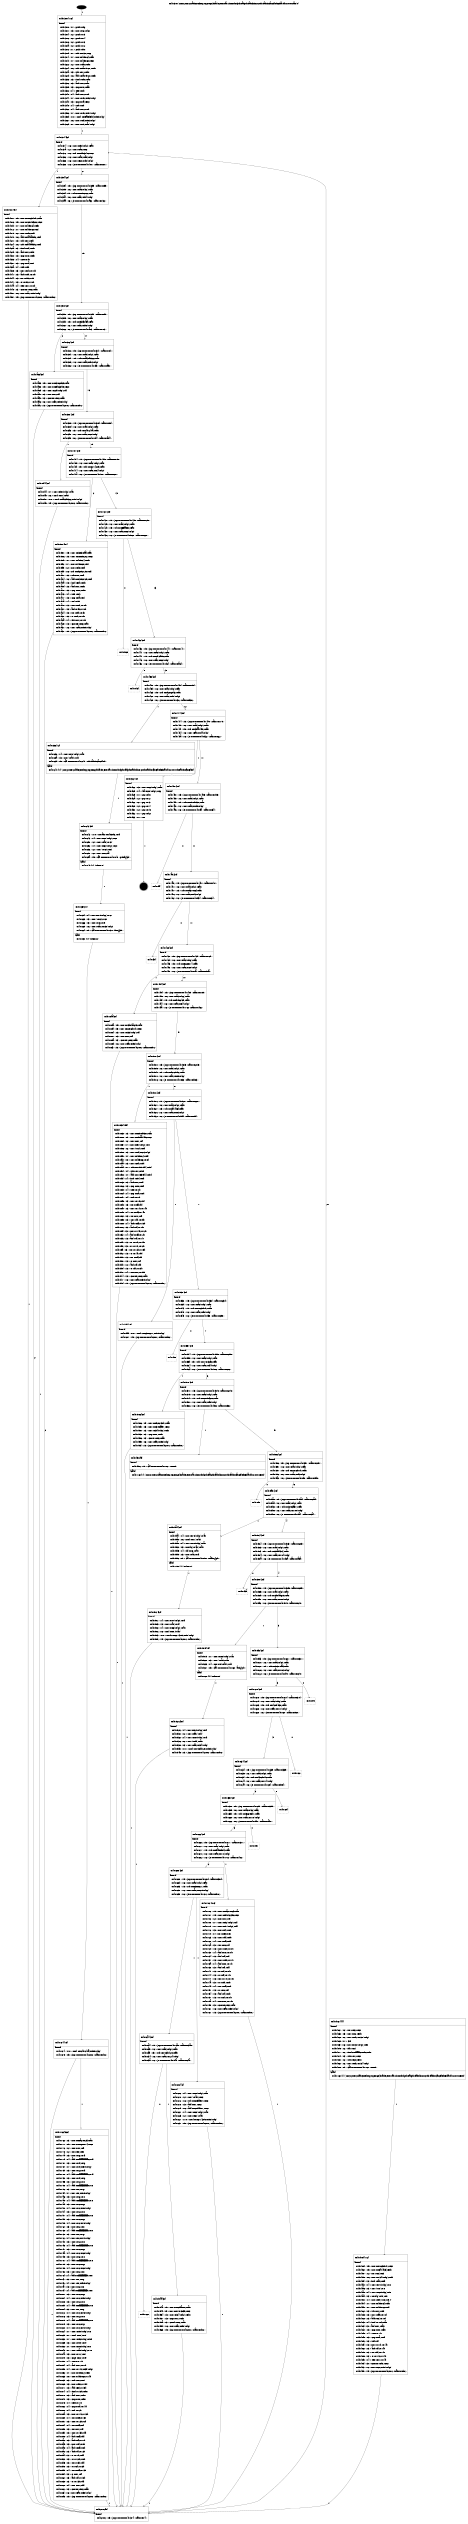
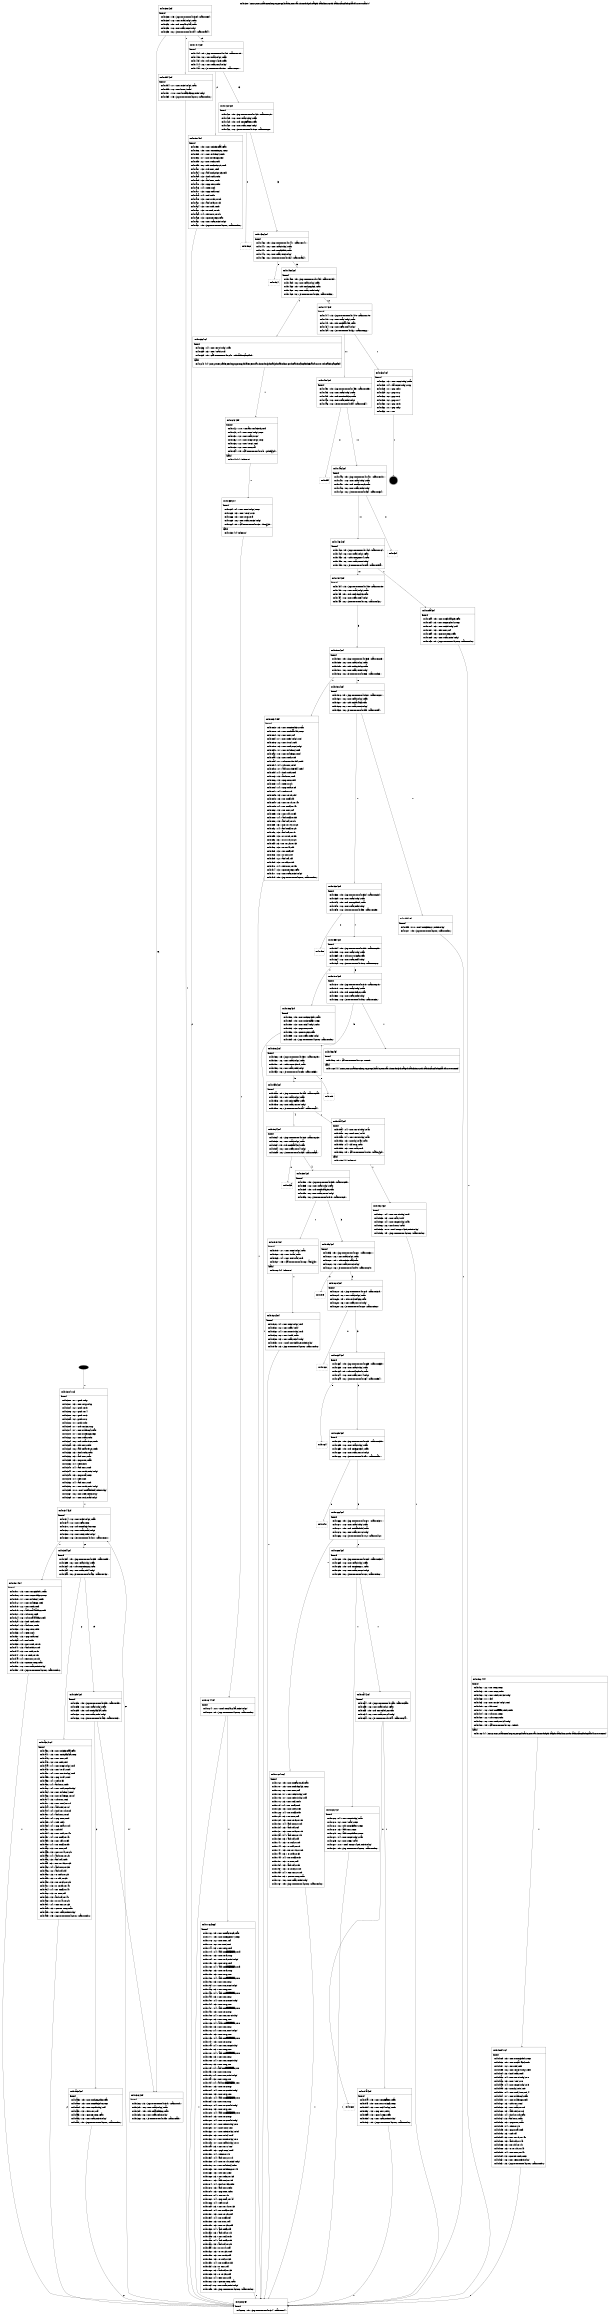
(87, 390) -> (156, 1062)
none -> (65, 1829)
